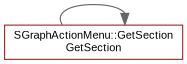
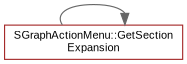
(94, 42) -> (94, 42)
